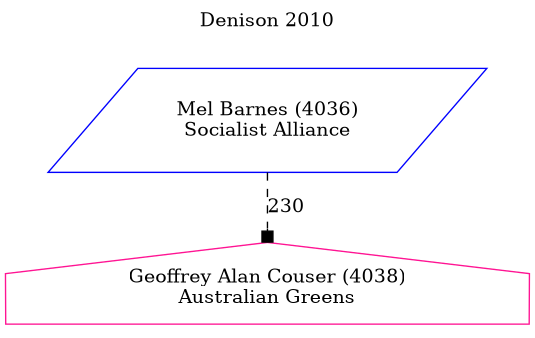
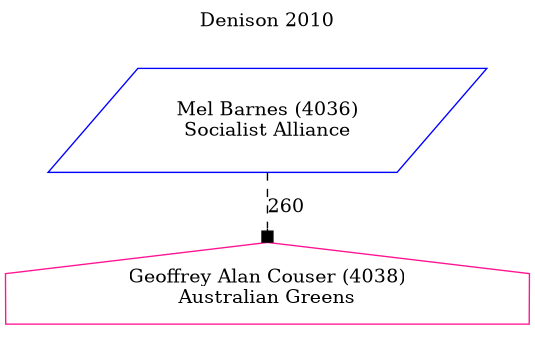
(287, 207) -> (287, 207)
